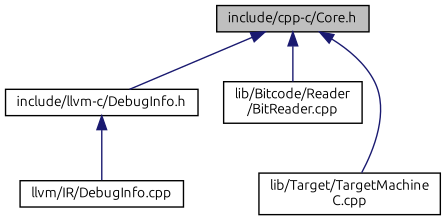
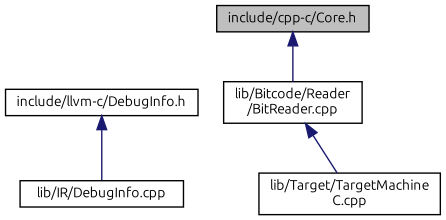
(191, 63) -> none
(379, 98) -> (325, 154)
(102, 194) -> (102, 194)
